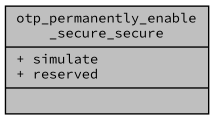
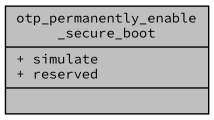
(107, 33) -> (107, 33)
